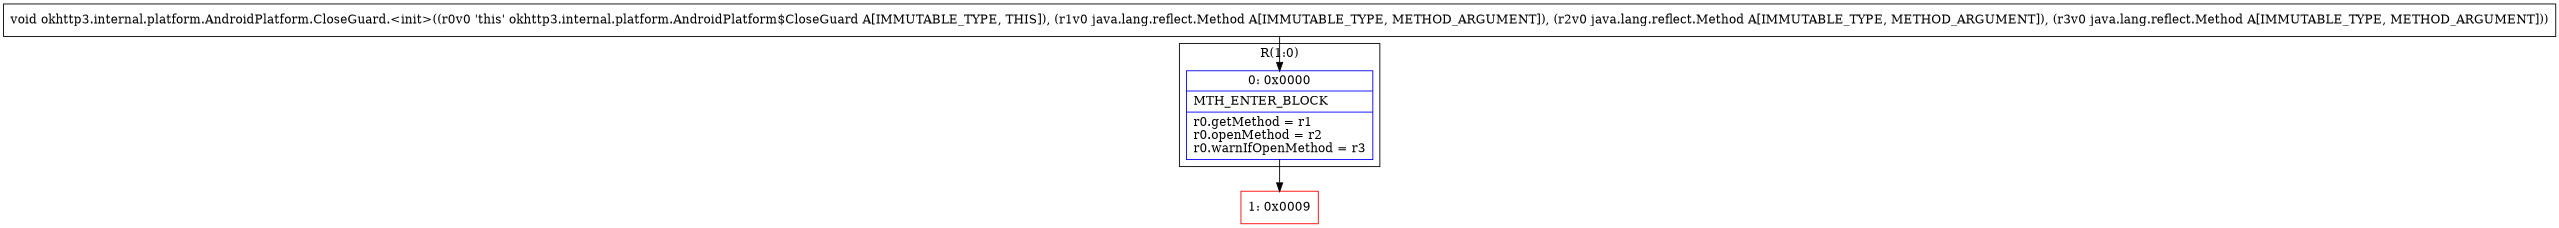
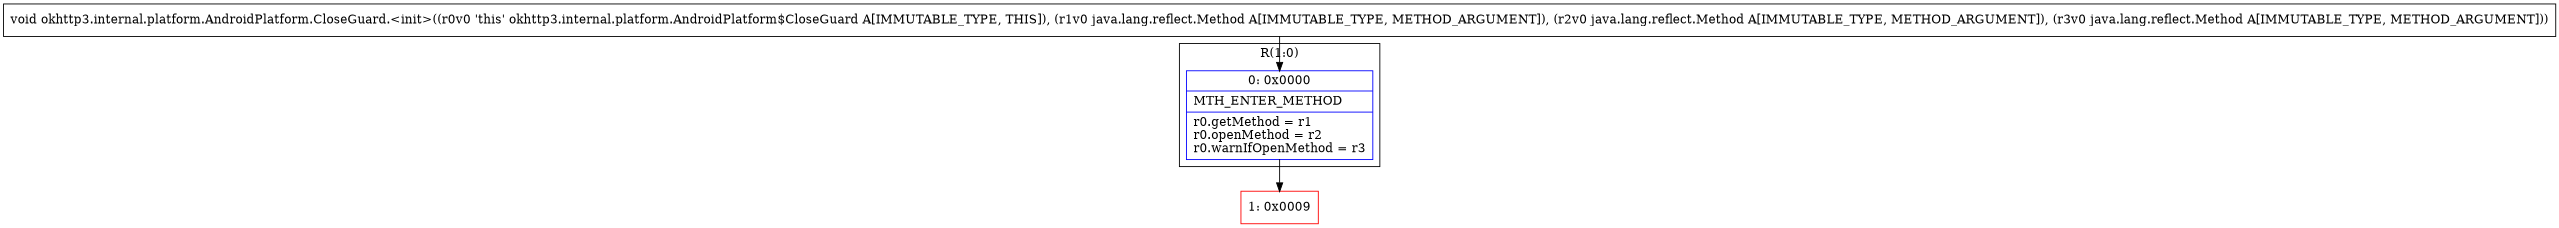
(1261, 101) -> (1268, 101)
